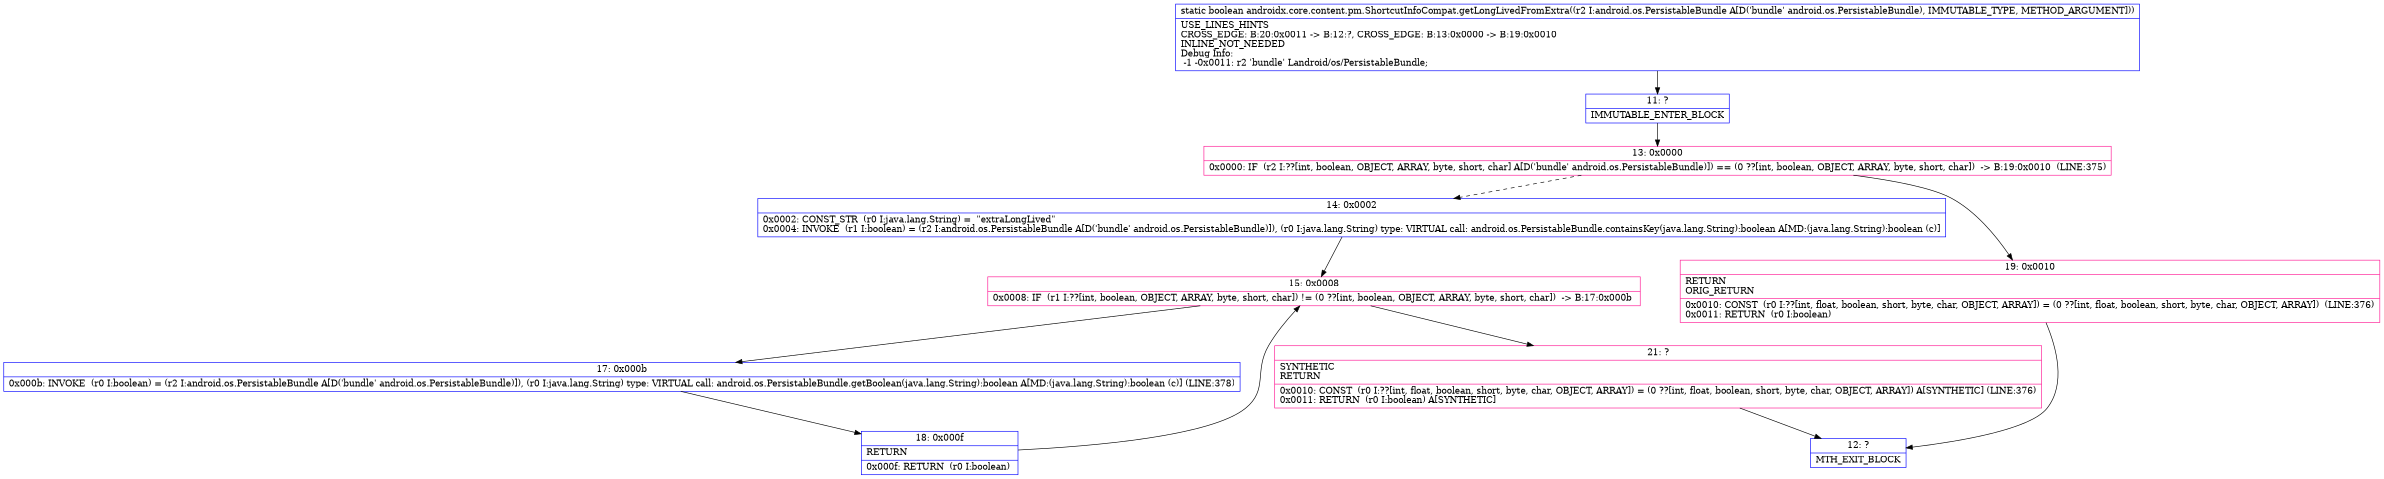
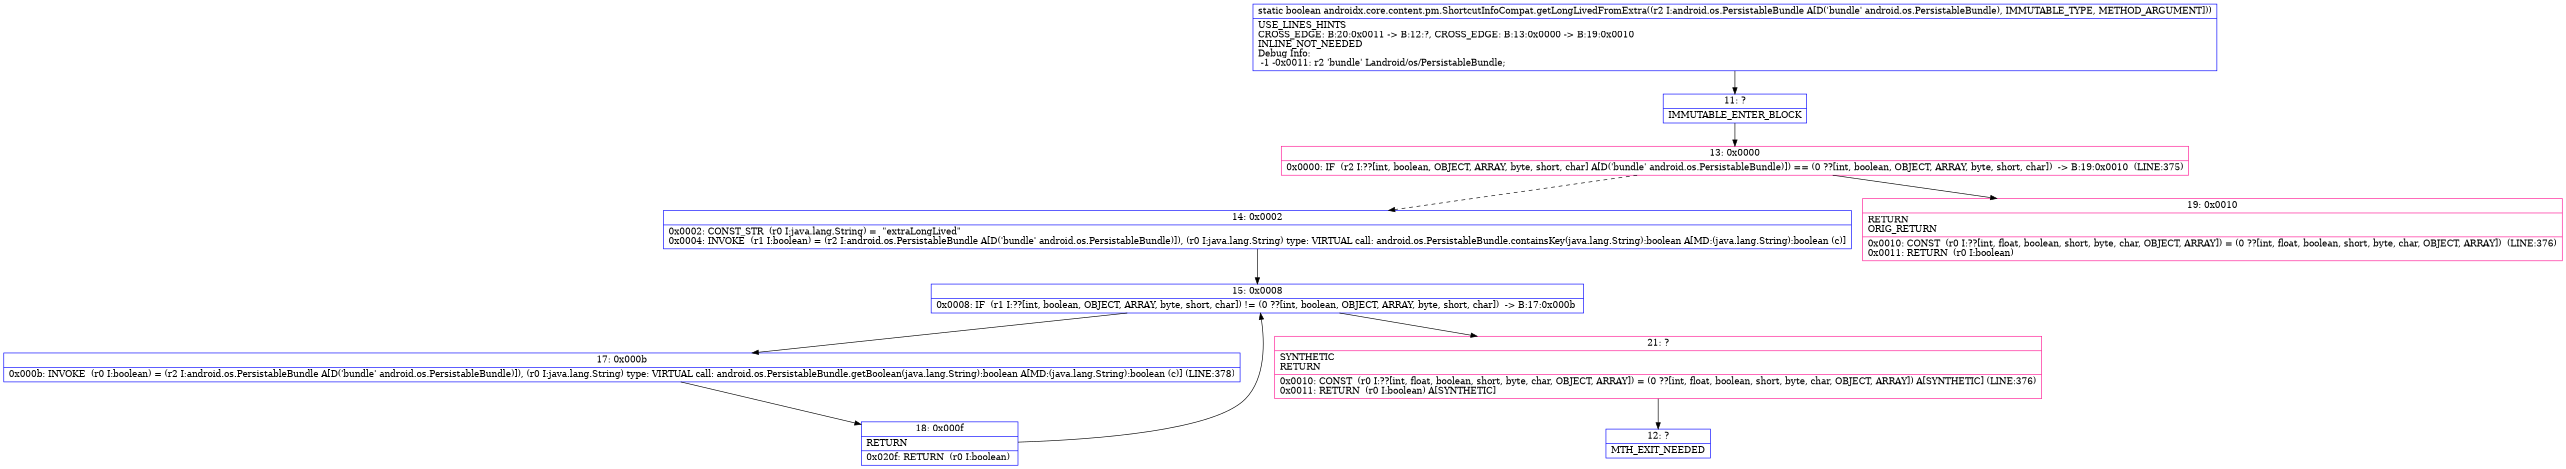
(1314, 291) -> (1257, 299)
(2025, 423) -> none
(1858, 460) -> (1658, 450)
(940, 467) -> (940, 458)
